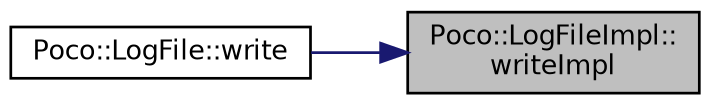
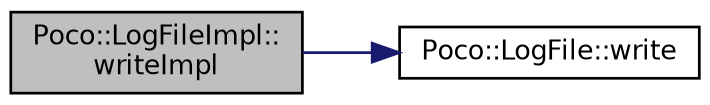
(346, 53) -> (337, 53)
